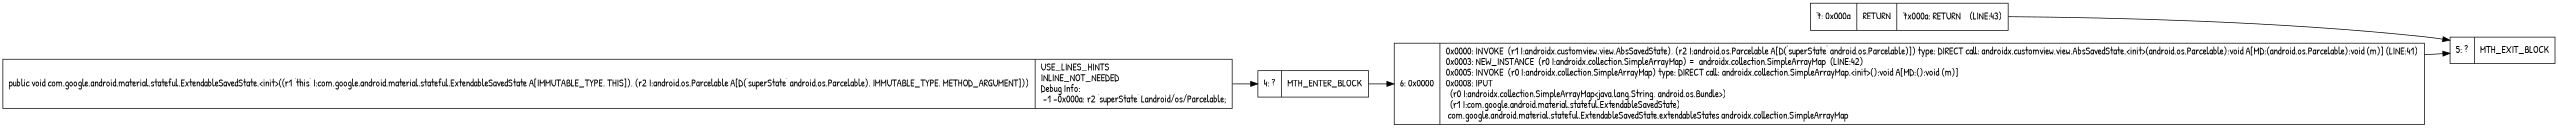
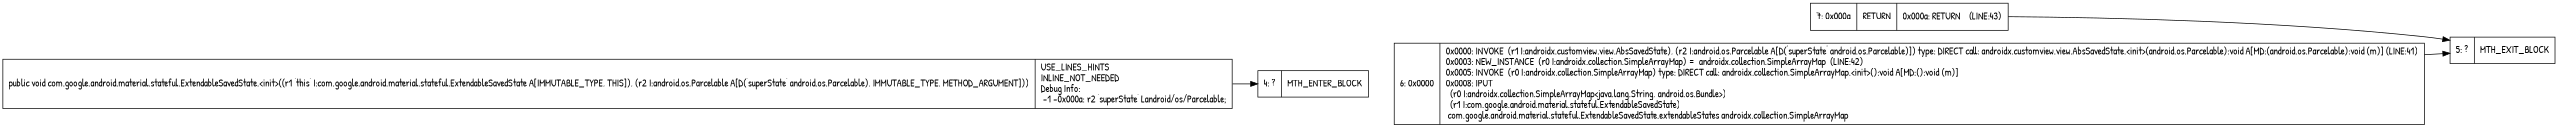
(1952, 16) -> (1952, 16)
(1378, 84) -> none
